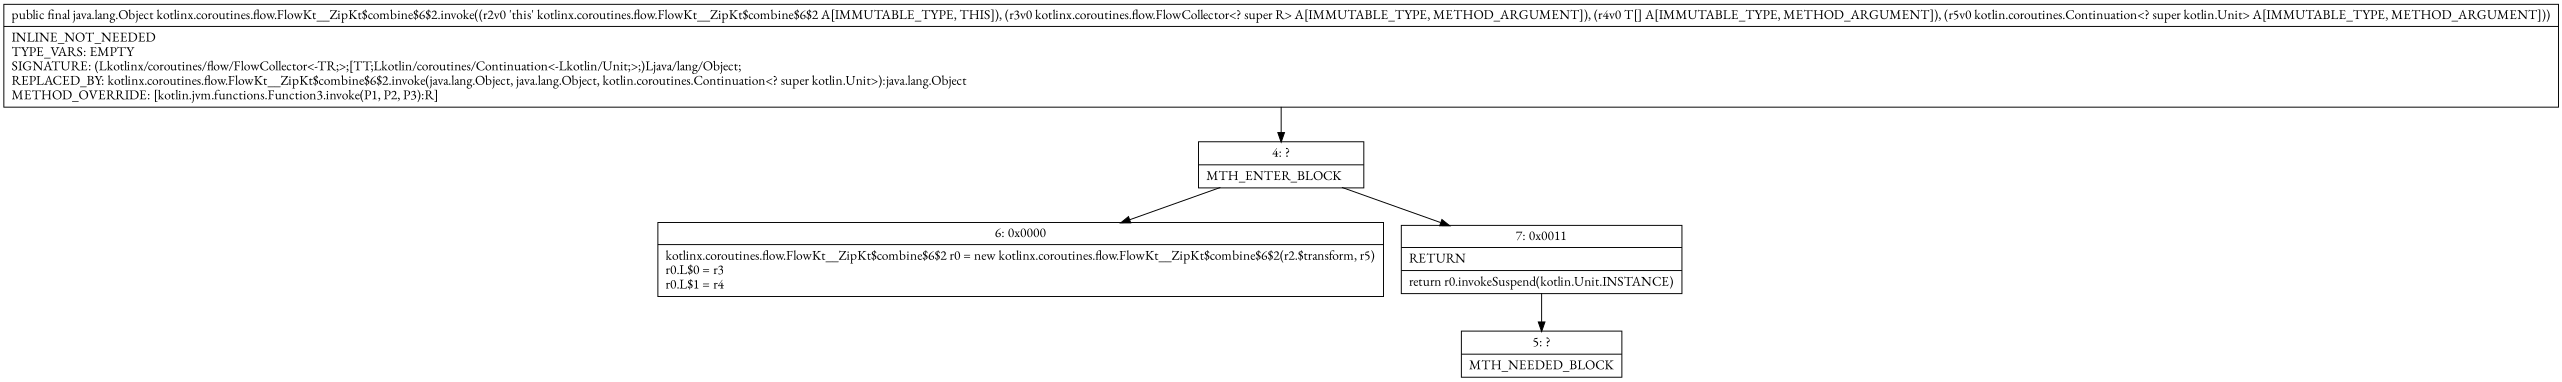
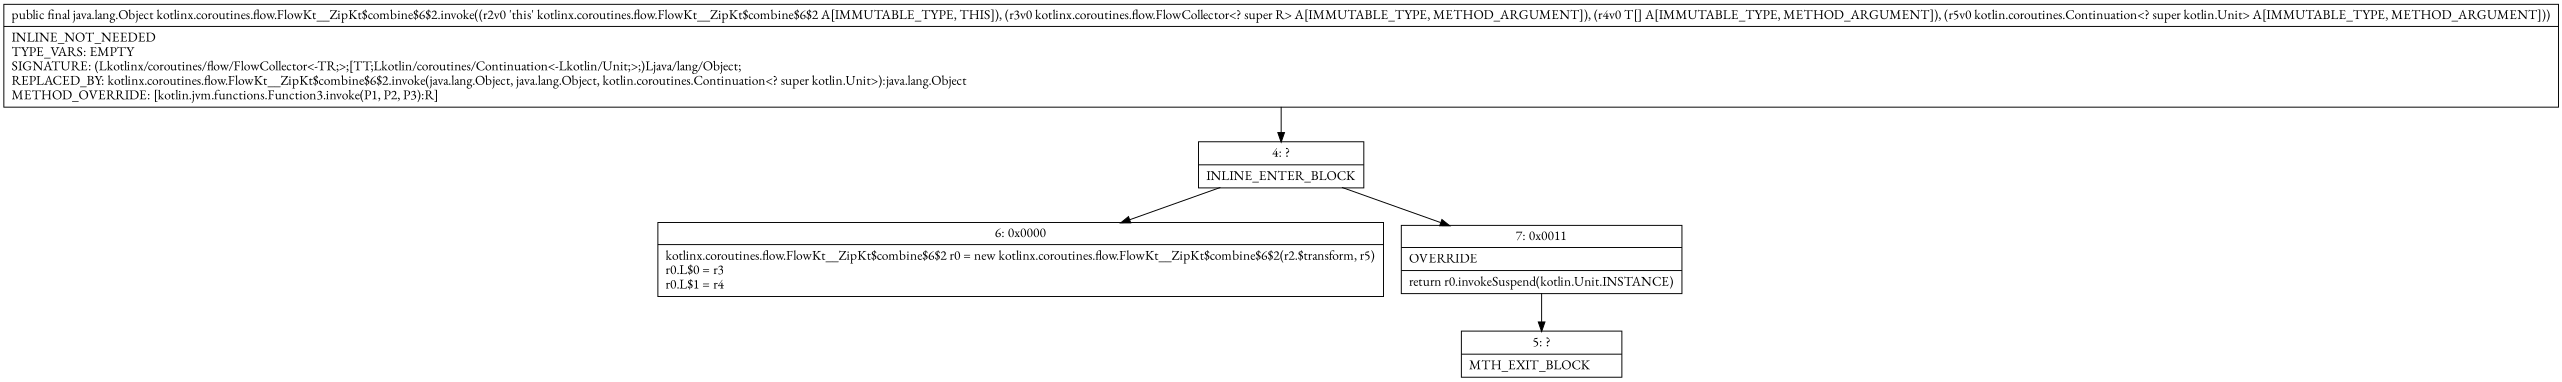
(1274, 176) -> (1281, 176)
(1438, 259) -> (1444, 259)
(1542, 365) -> (1530, 365)
